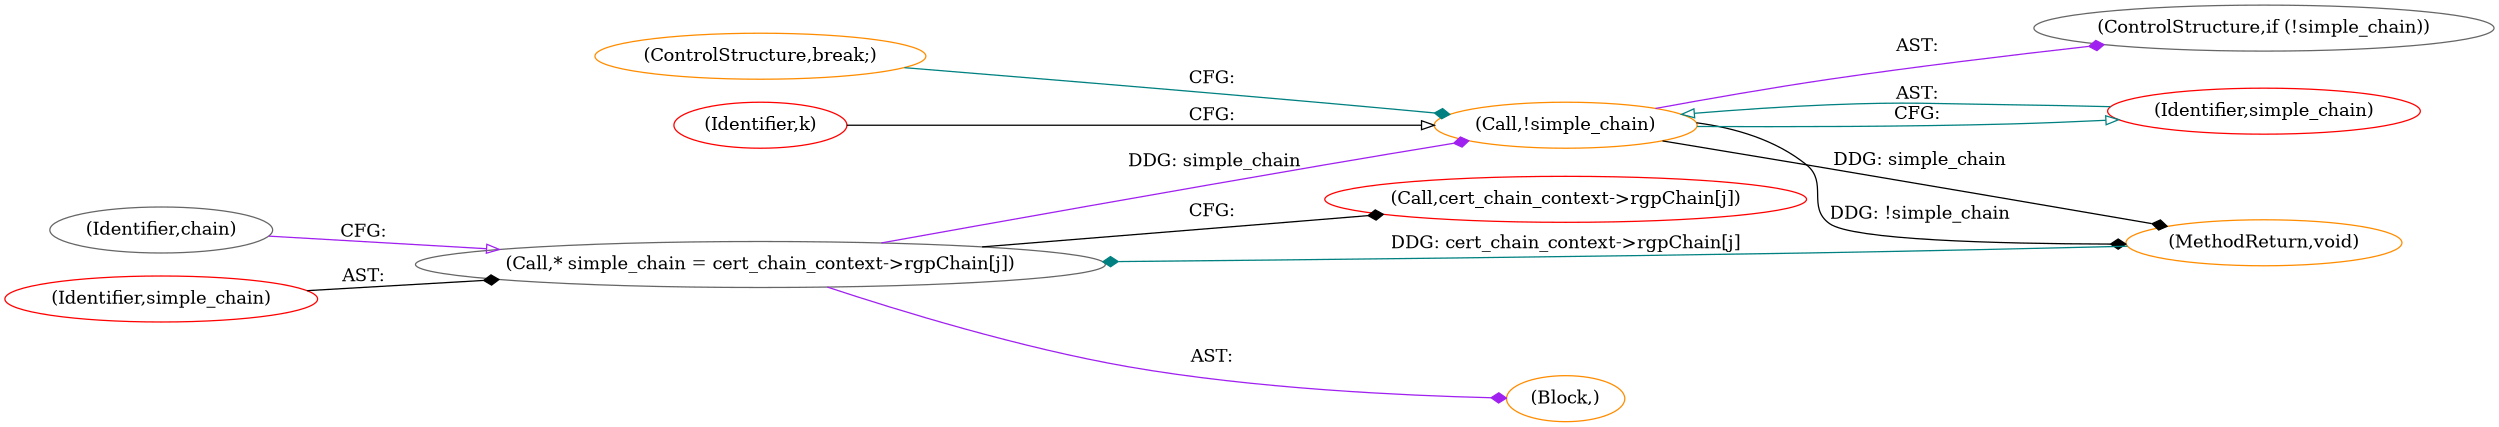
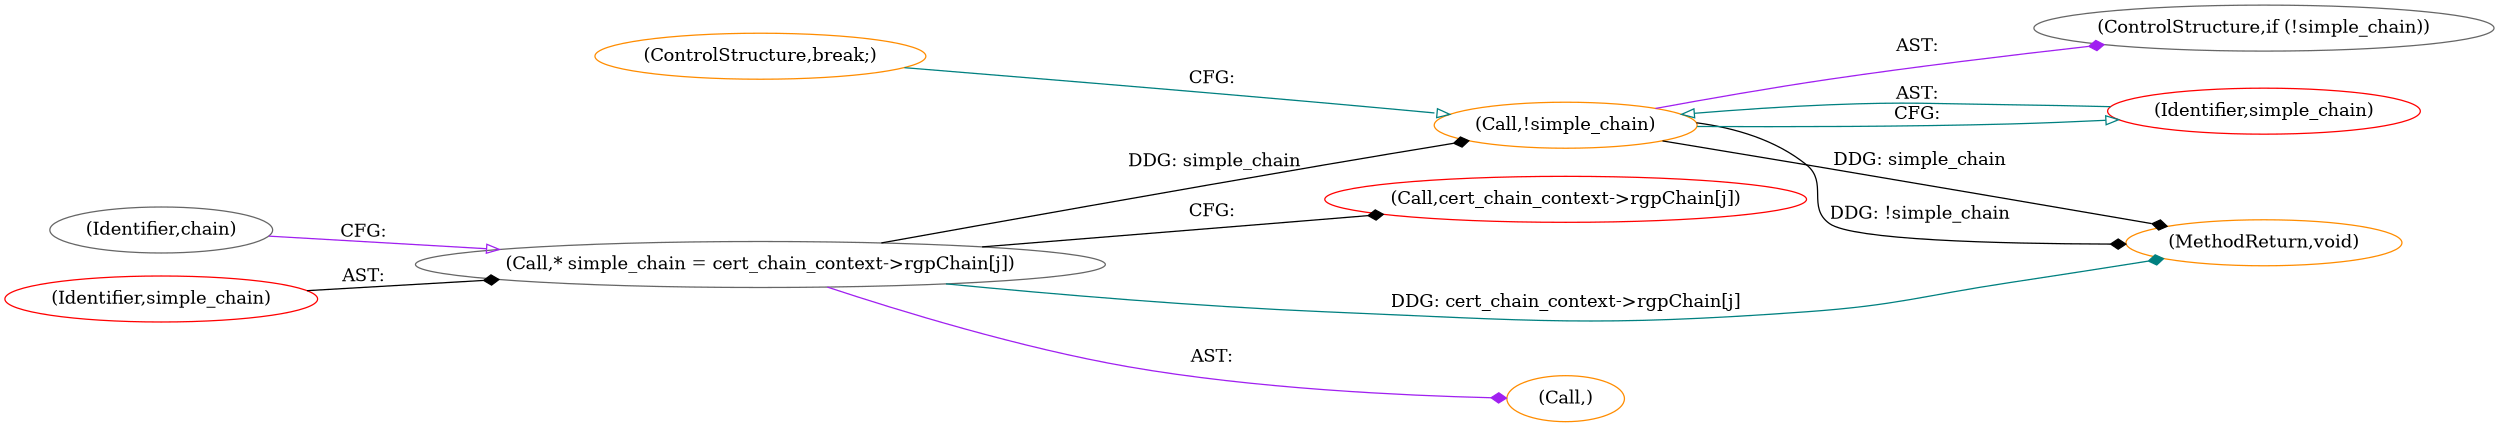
(1170, 90) -> (1170, 90)
(760, 125) -> none
(1167, 192) -> (1167, 192)
(1623, 256) -> (1548, 320)
(1566, 399) -> (1566, 399)
